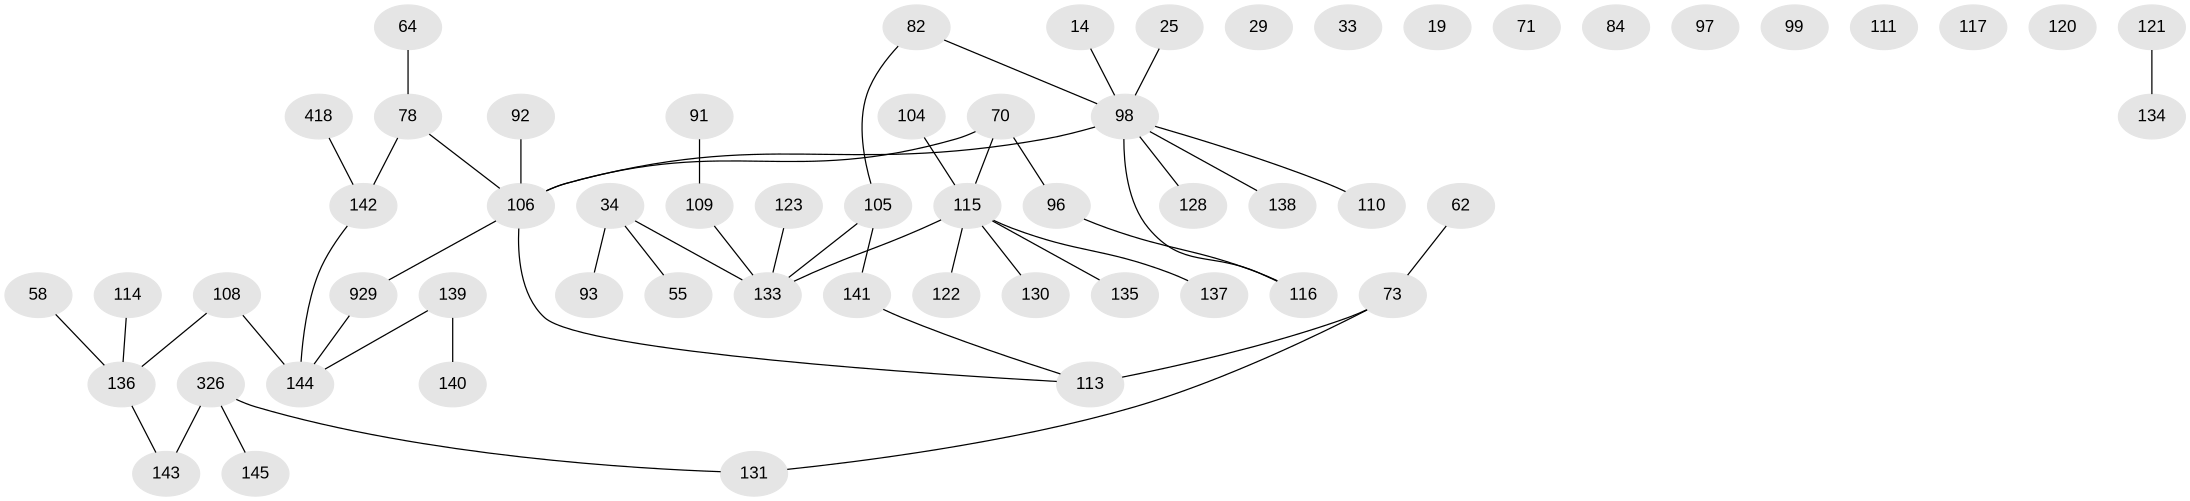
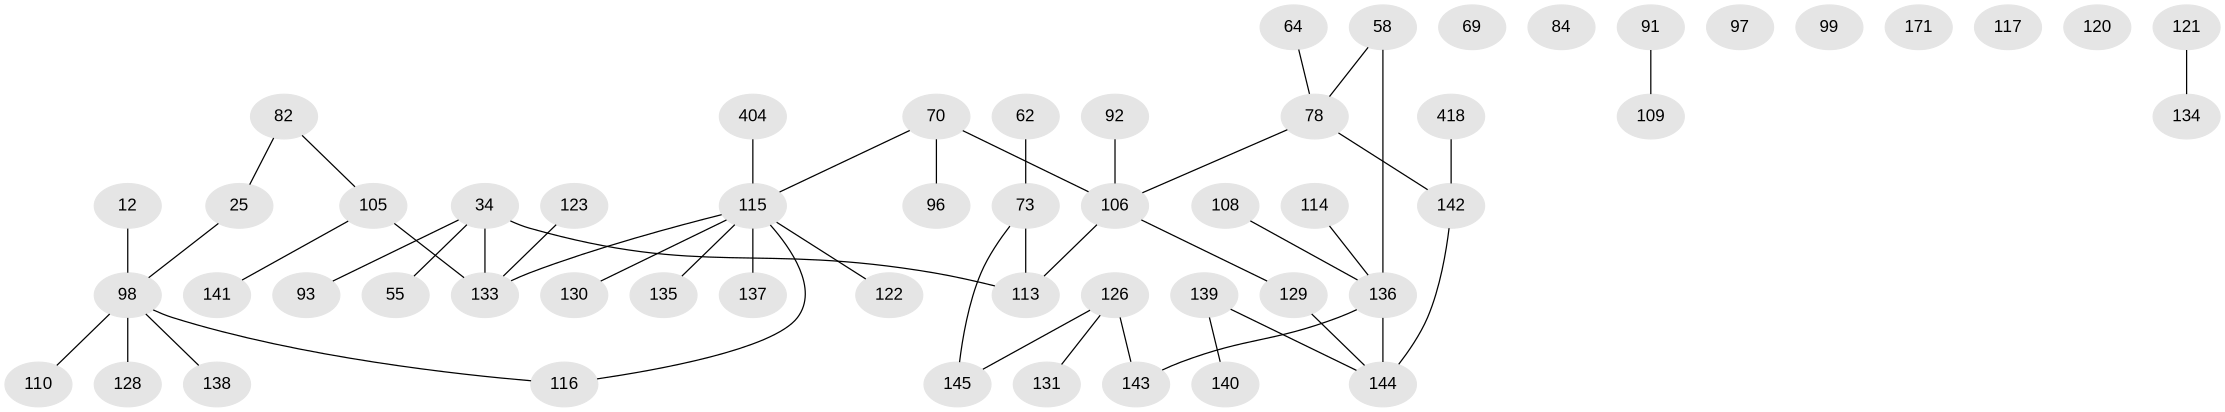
(1080, 27) -> (128, 206)
(1259, 27) -> none
(1348, 27) -> none
(1437, 27) -> (1472, 27)
(1527, 27) -> none
(1884, 27) -> (1919, 27)
(1021, 72) -> (262, 161)
none -> (1349, 72)
(912, 117) -> (753, 117)
(945, 151) -> none
(1151, 242) -> (751, 344)
(734, 251) -> none
(363, 295) -> (1294, 295)
(264, 340) -> (1383, 340)
(971, 344) -> (739, 258)
(211, 384) -> (1115, 295)
(1086, 420) -> (975, 290)
